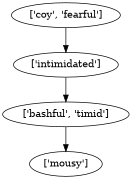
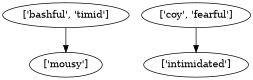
(66, 86) -> none
